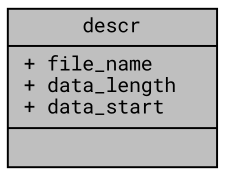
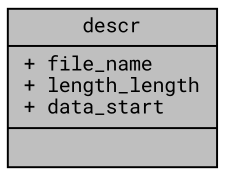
(101, 86) -> (112, 86)
